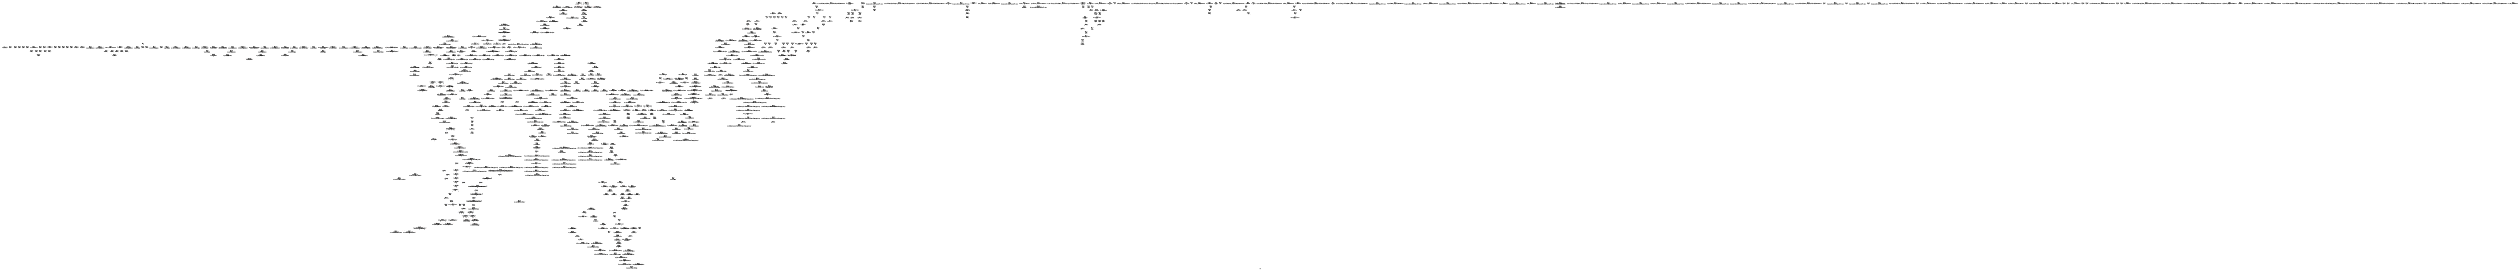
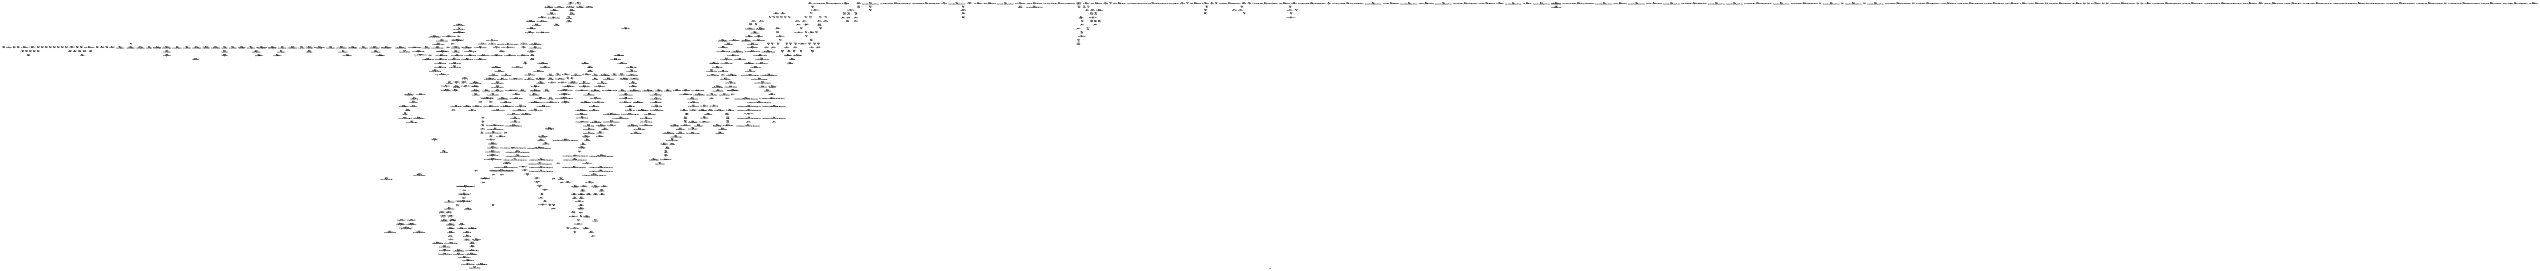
none -> (1928, 3)
(823, 25) -> (819, 25)
(275, 47) -> none
